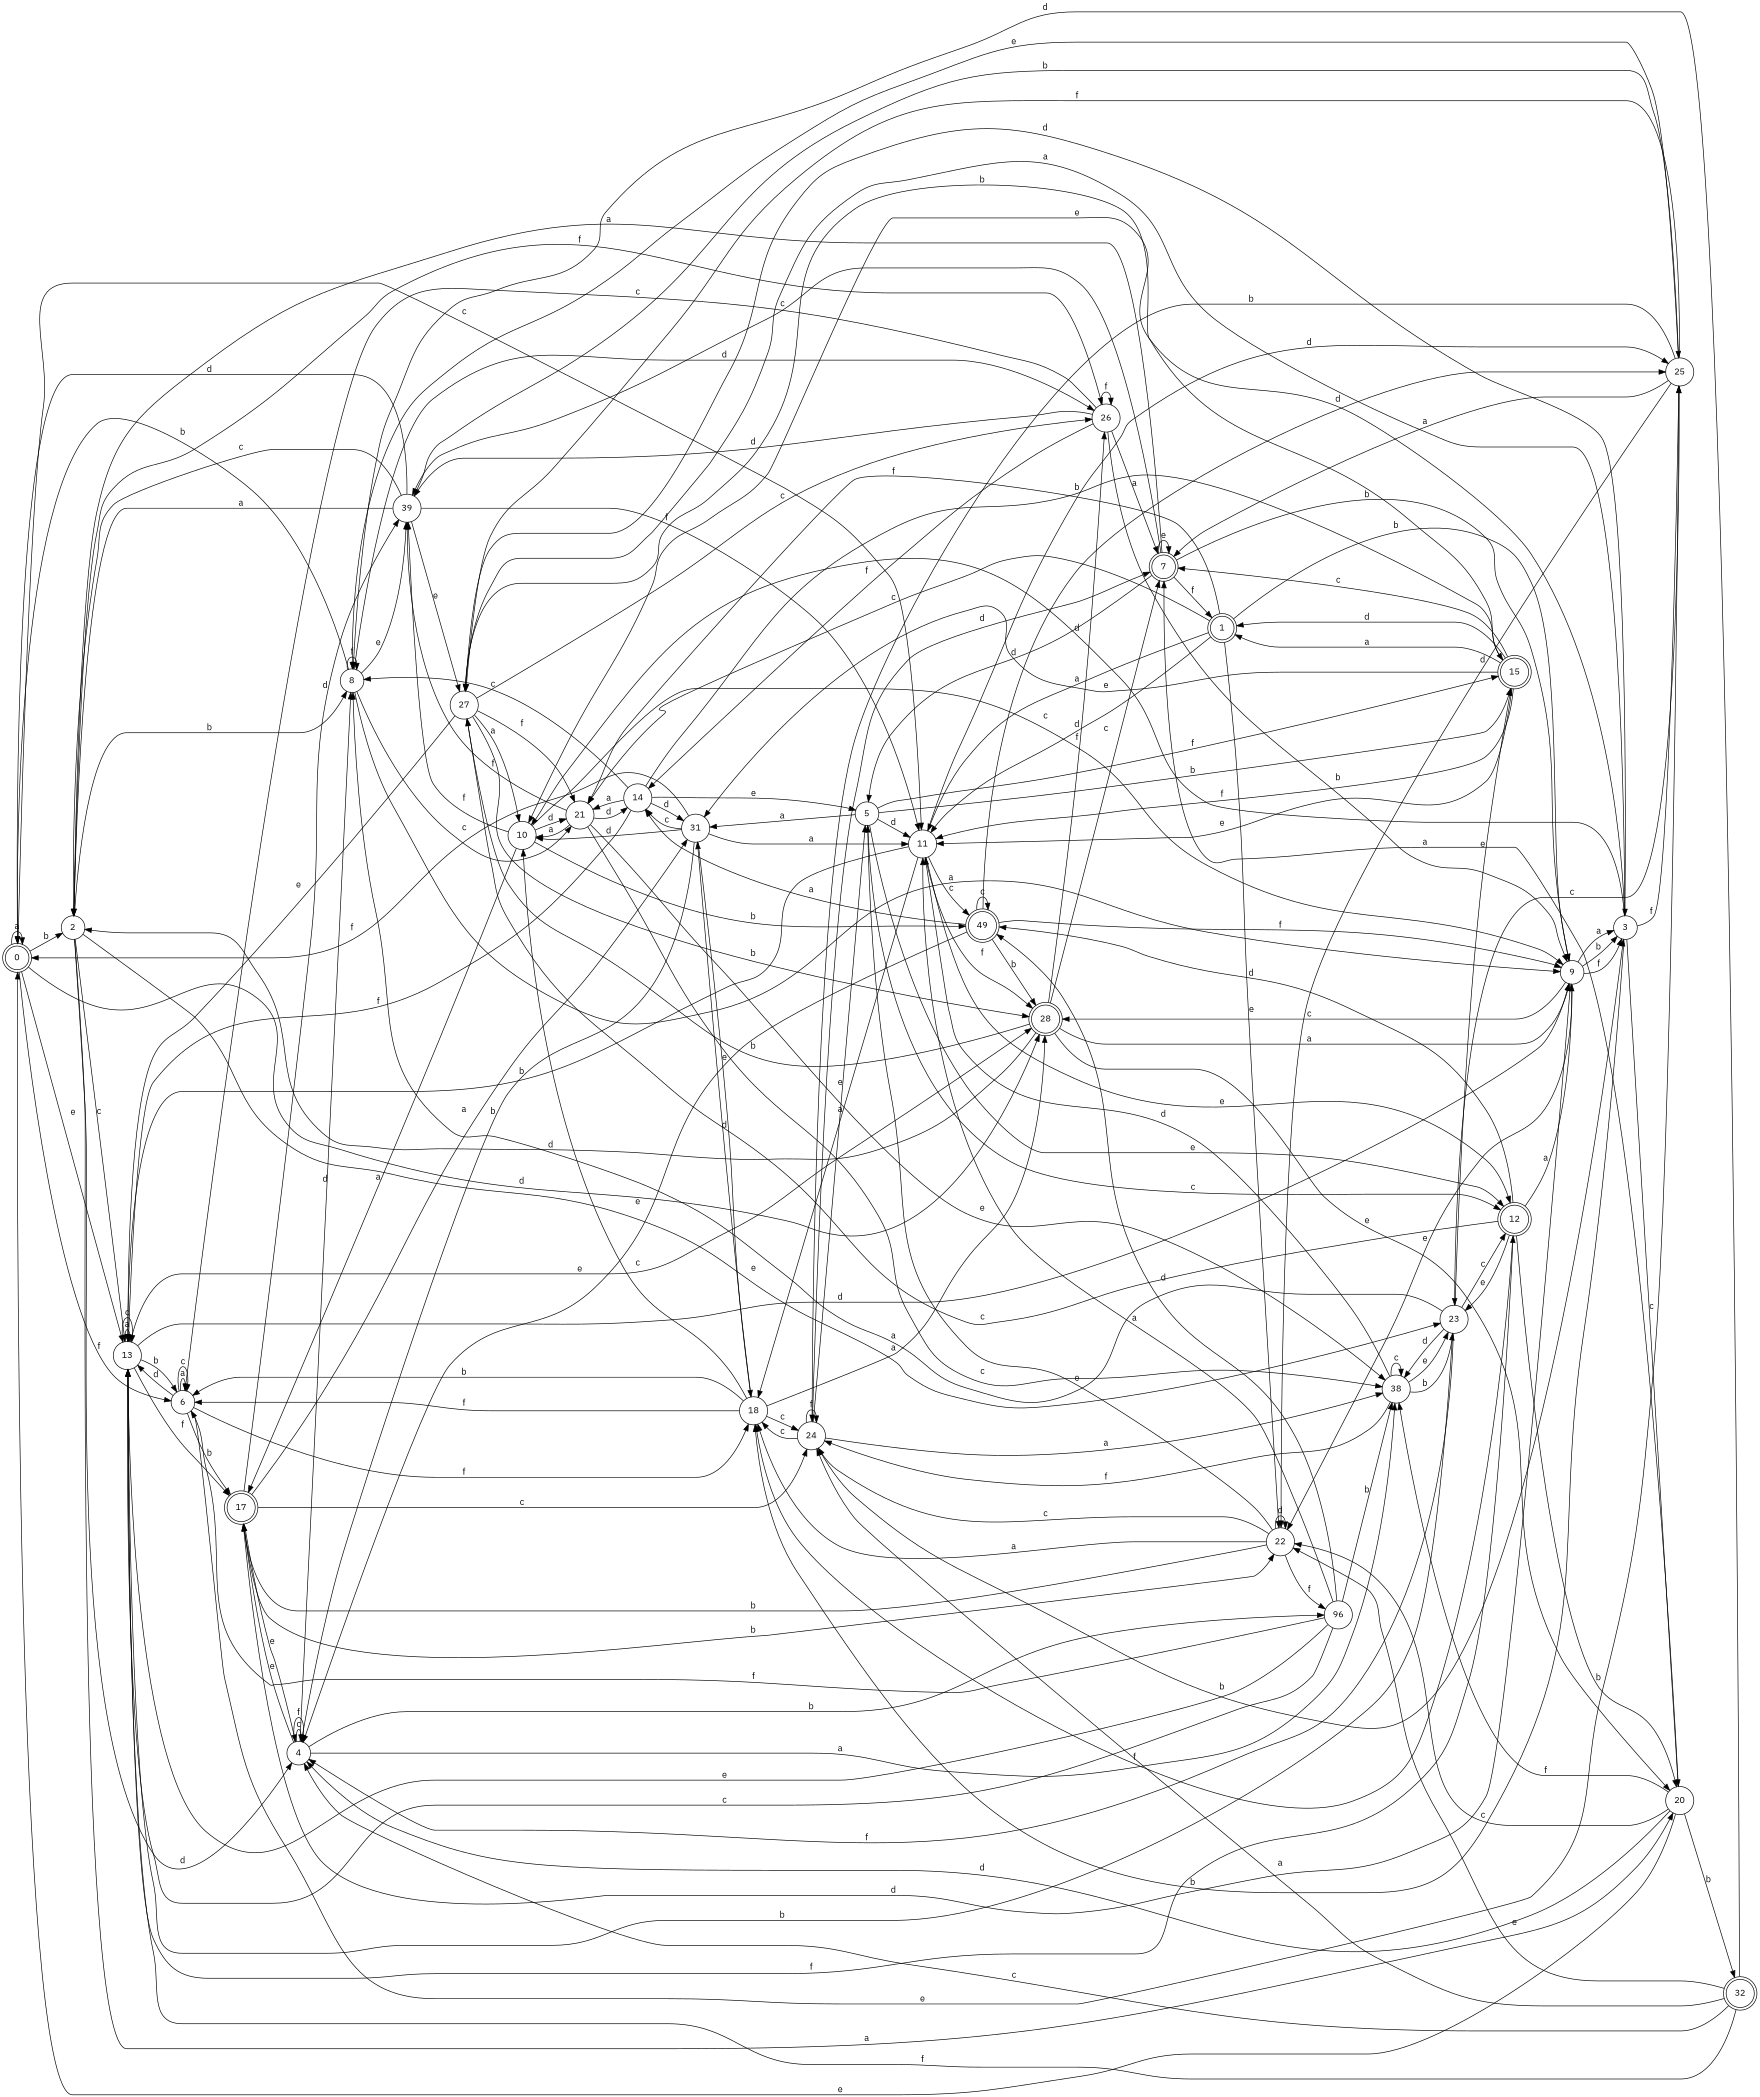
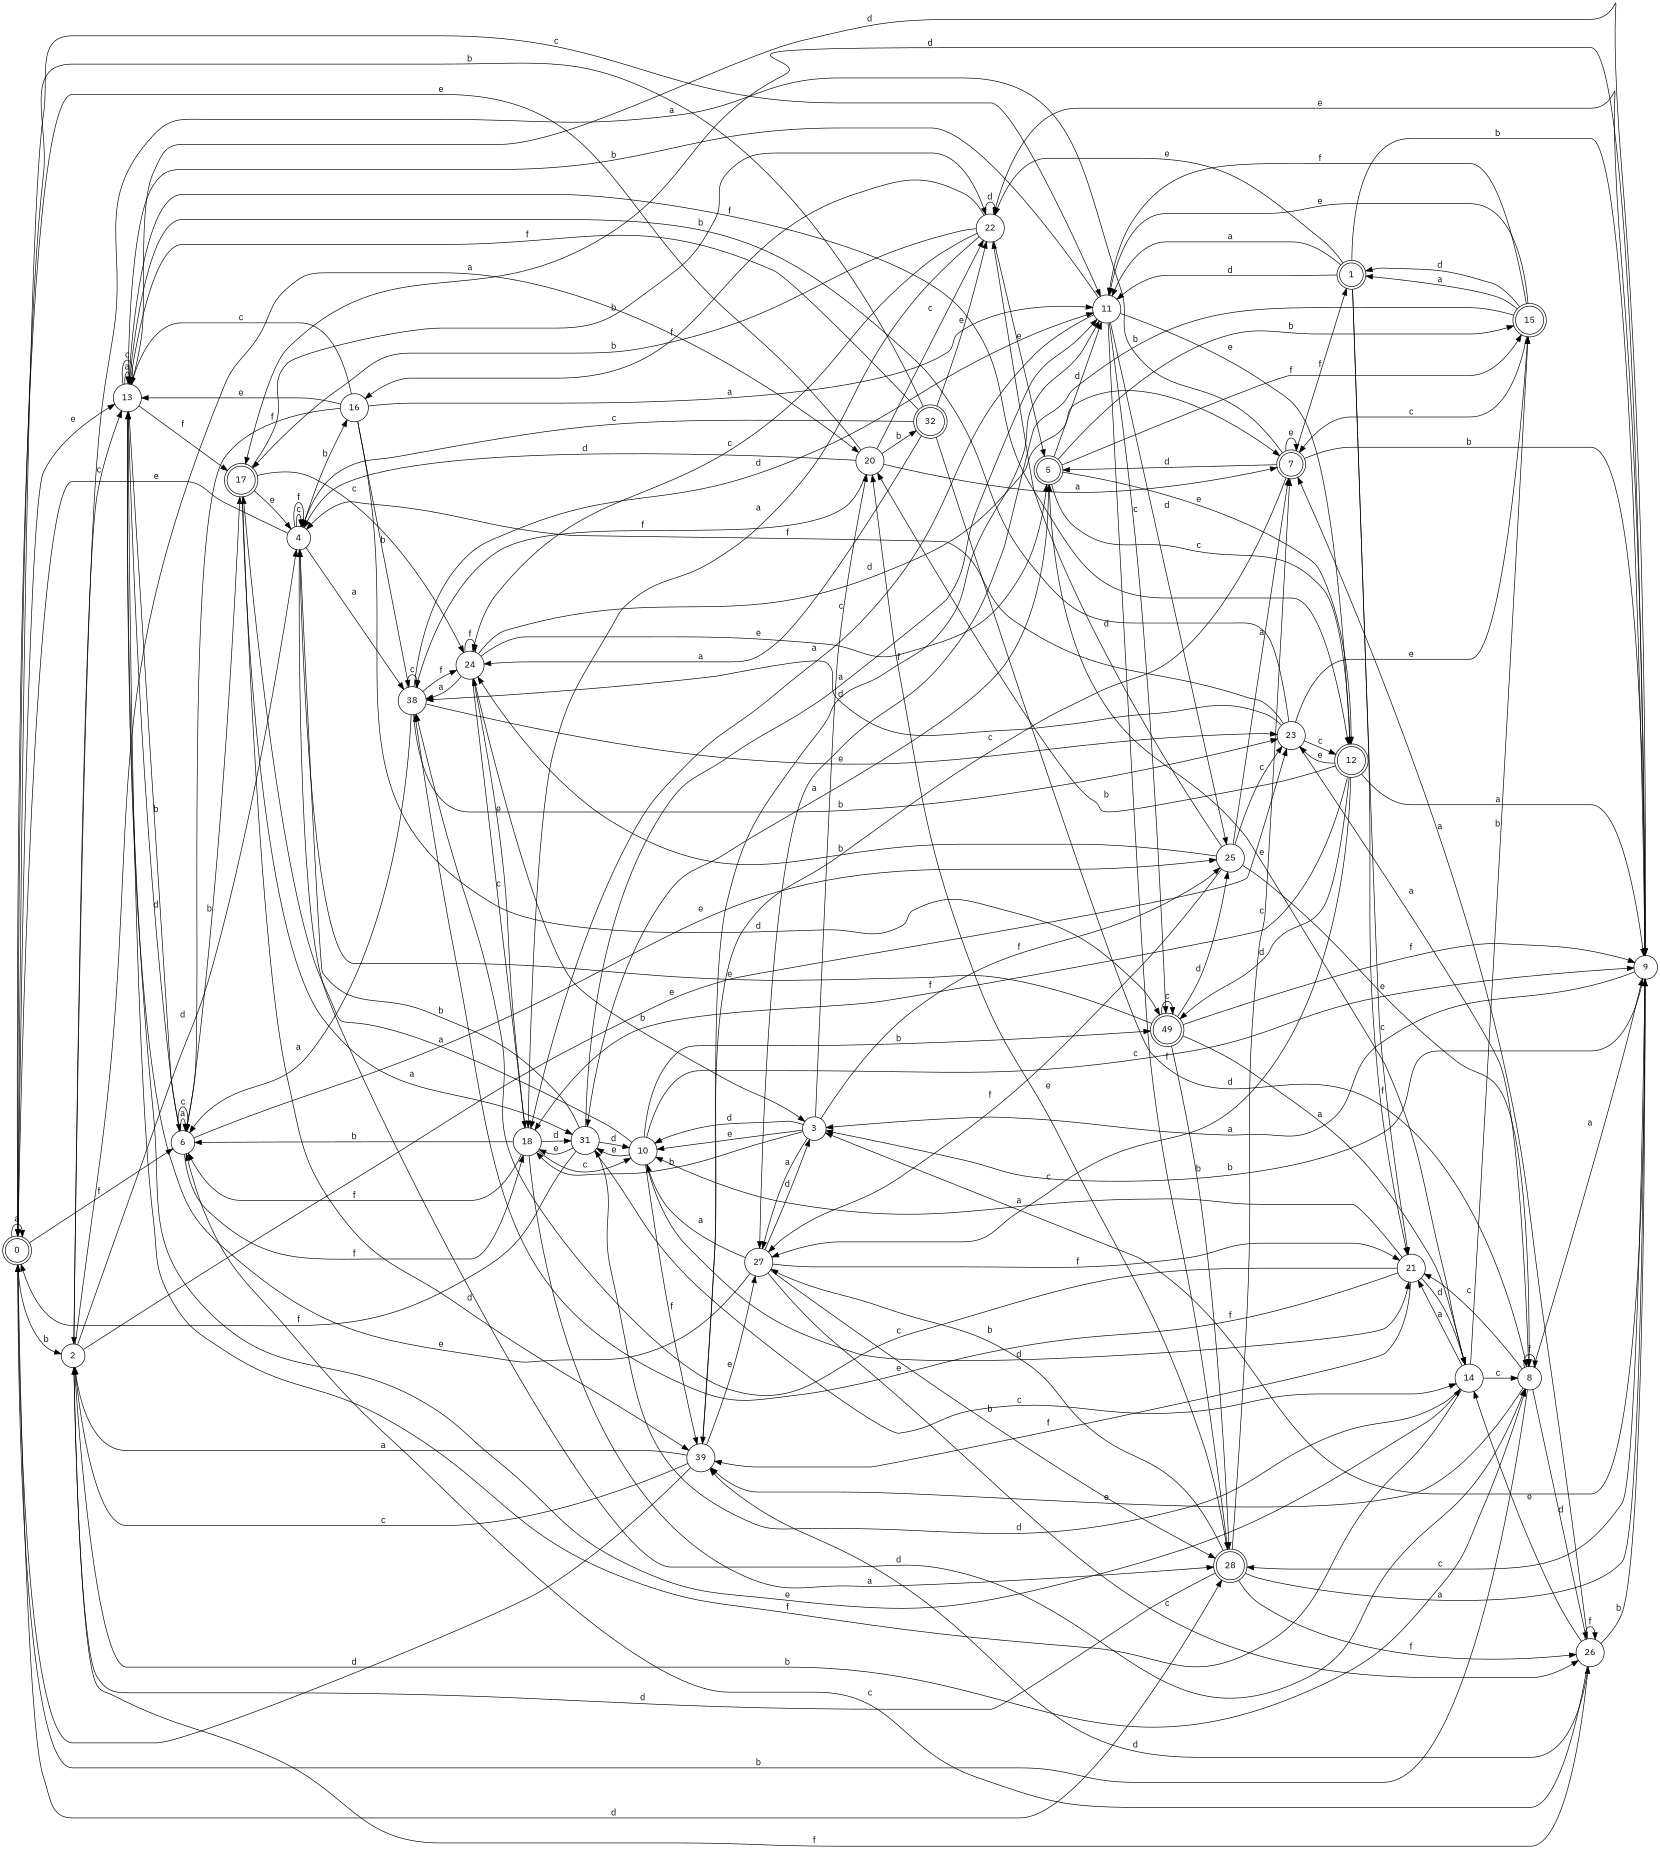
(1090, 70) -> none
none -> (42, 188)
(867, 571) -> (1530, 1497)
(1044, 680) -> (616, 1156)
(867, 814) -> (1049, 470)
none -> (363, 958)
(593, 1274) -> (421, 1401)
(782, 1417) -> (499, 809)
(1338, 1615) -> (354, 408)
(262, 1638) -> (36, 739)
